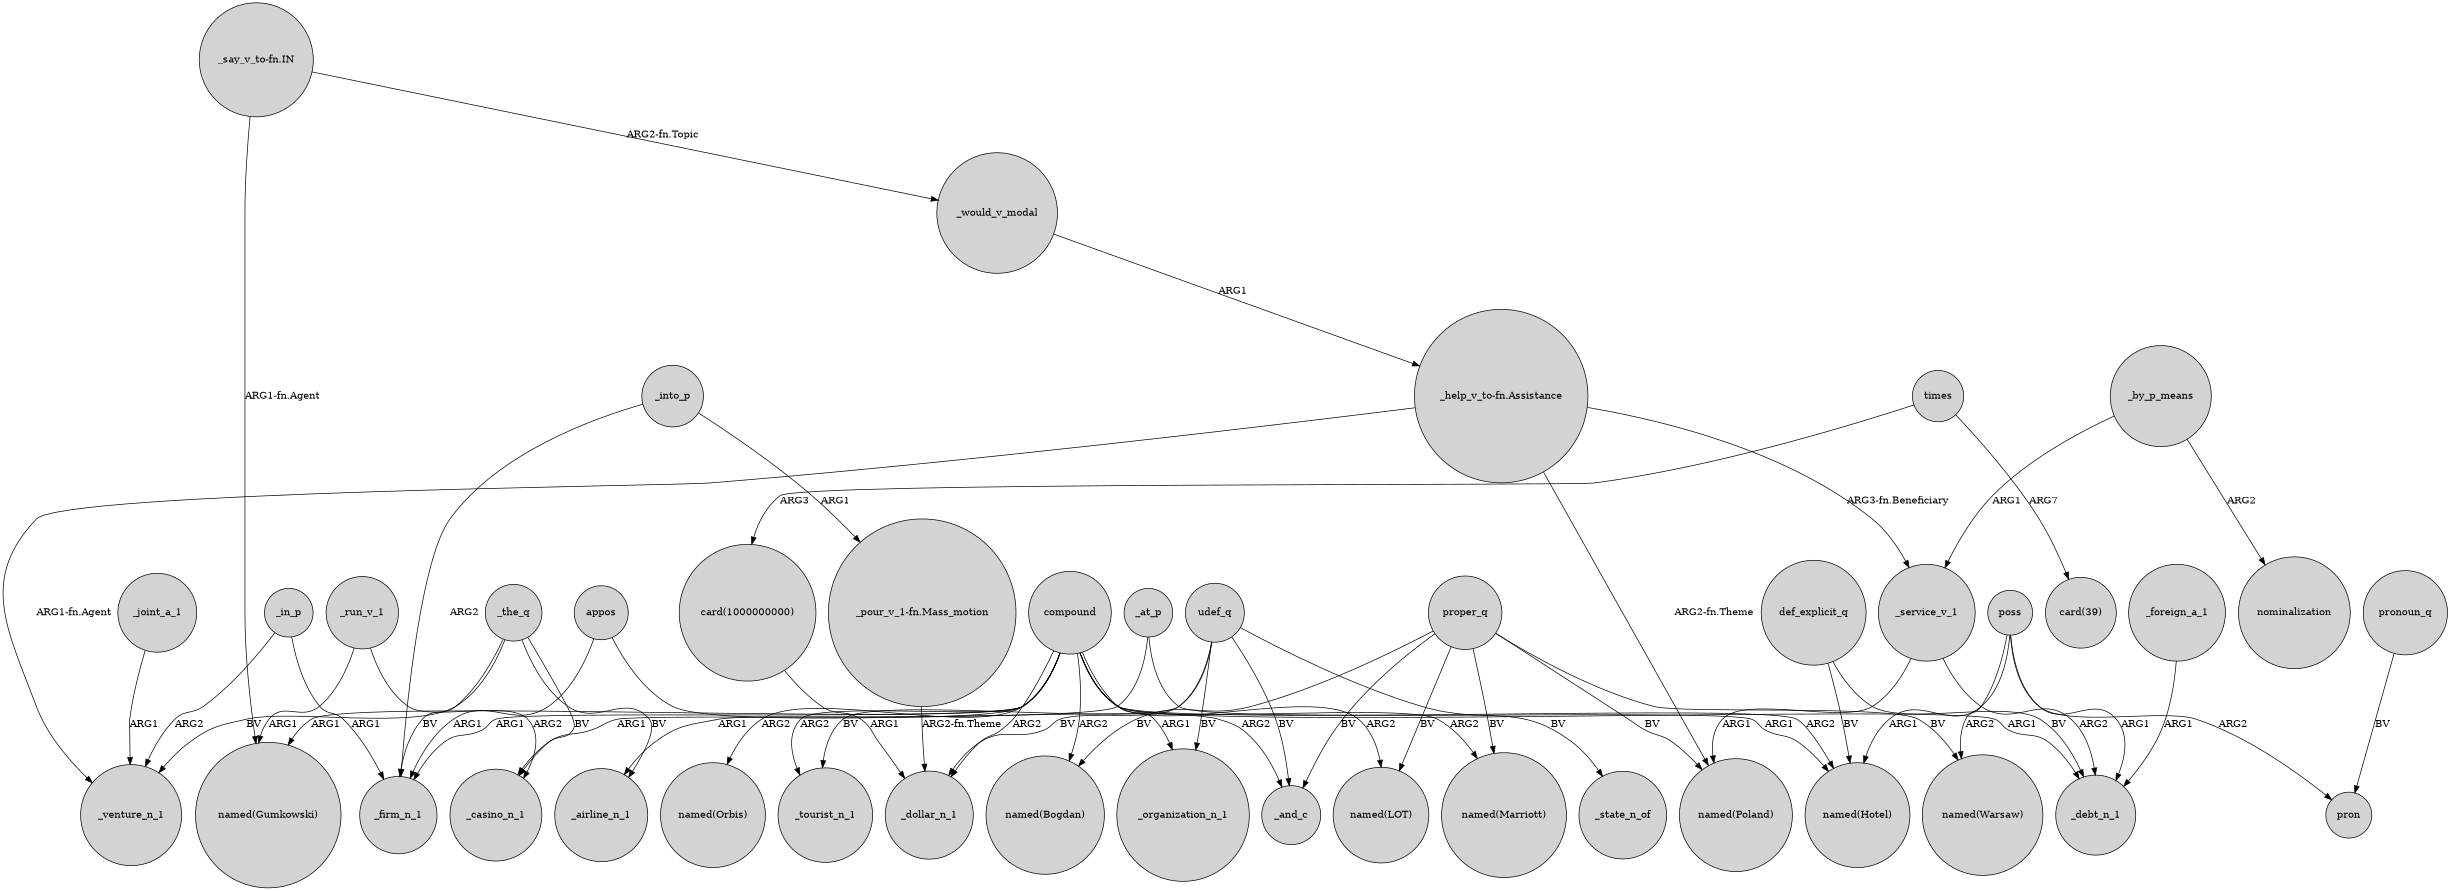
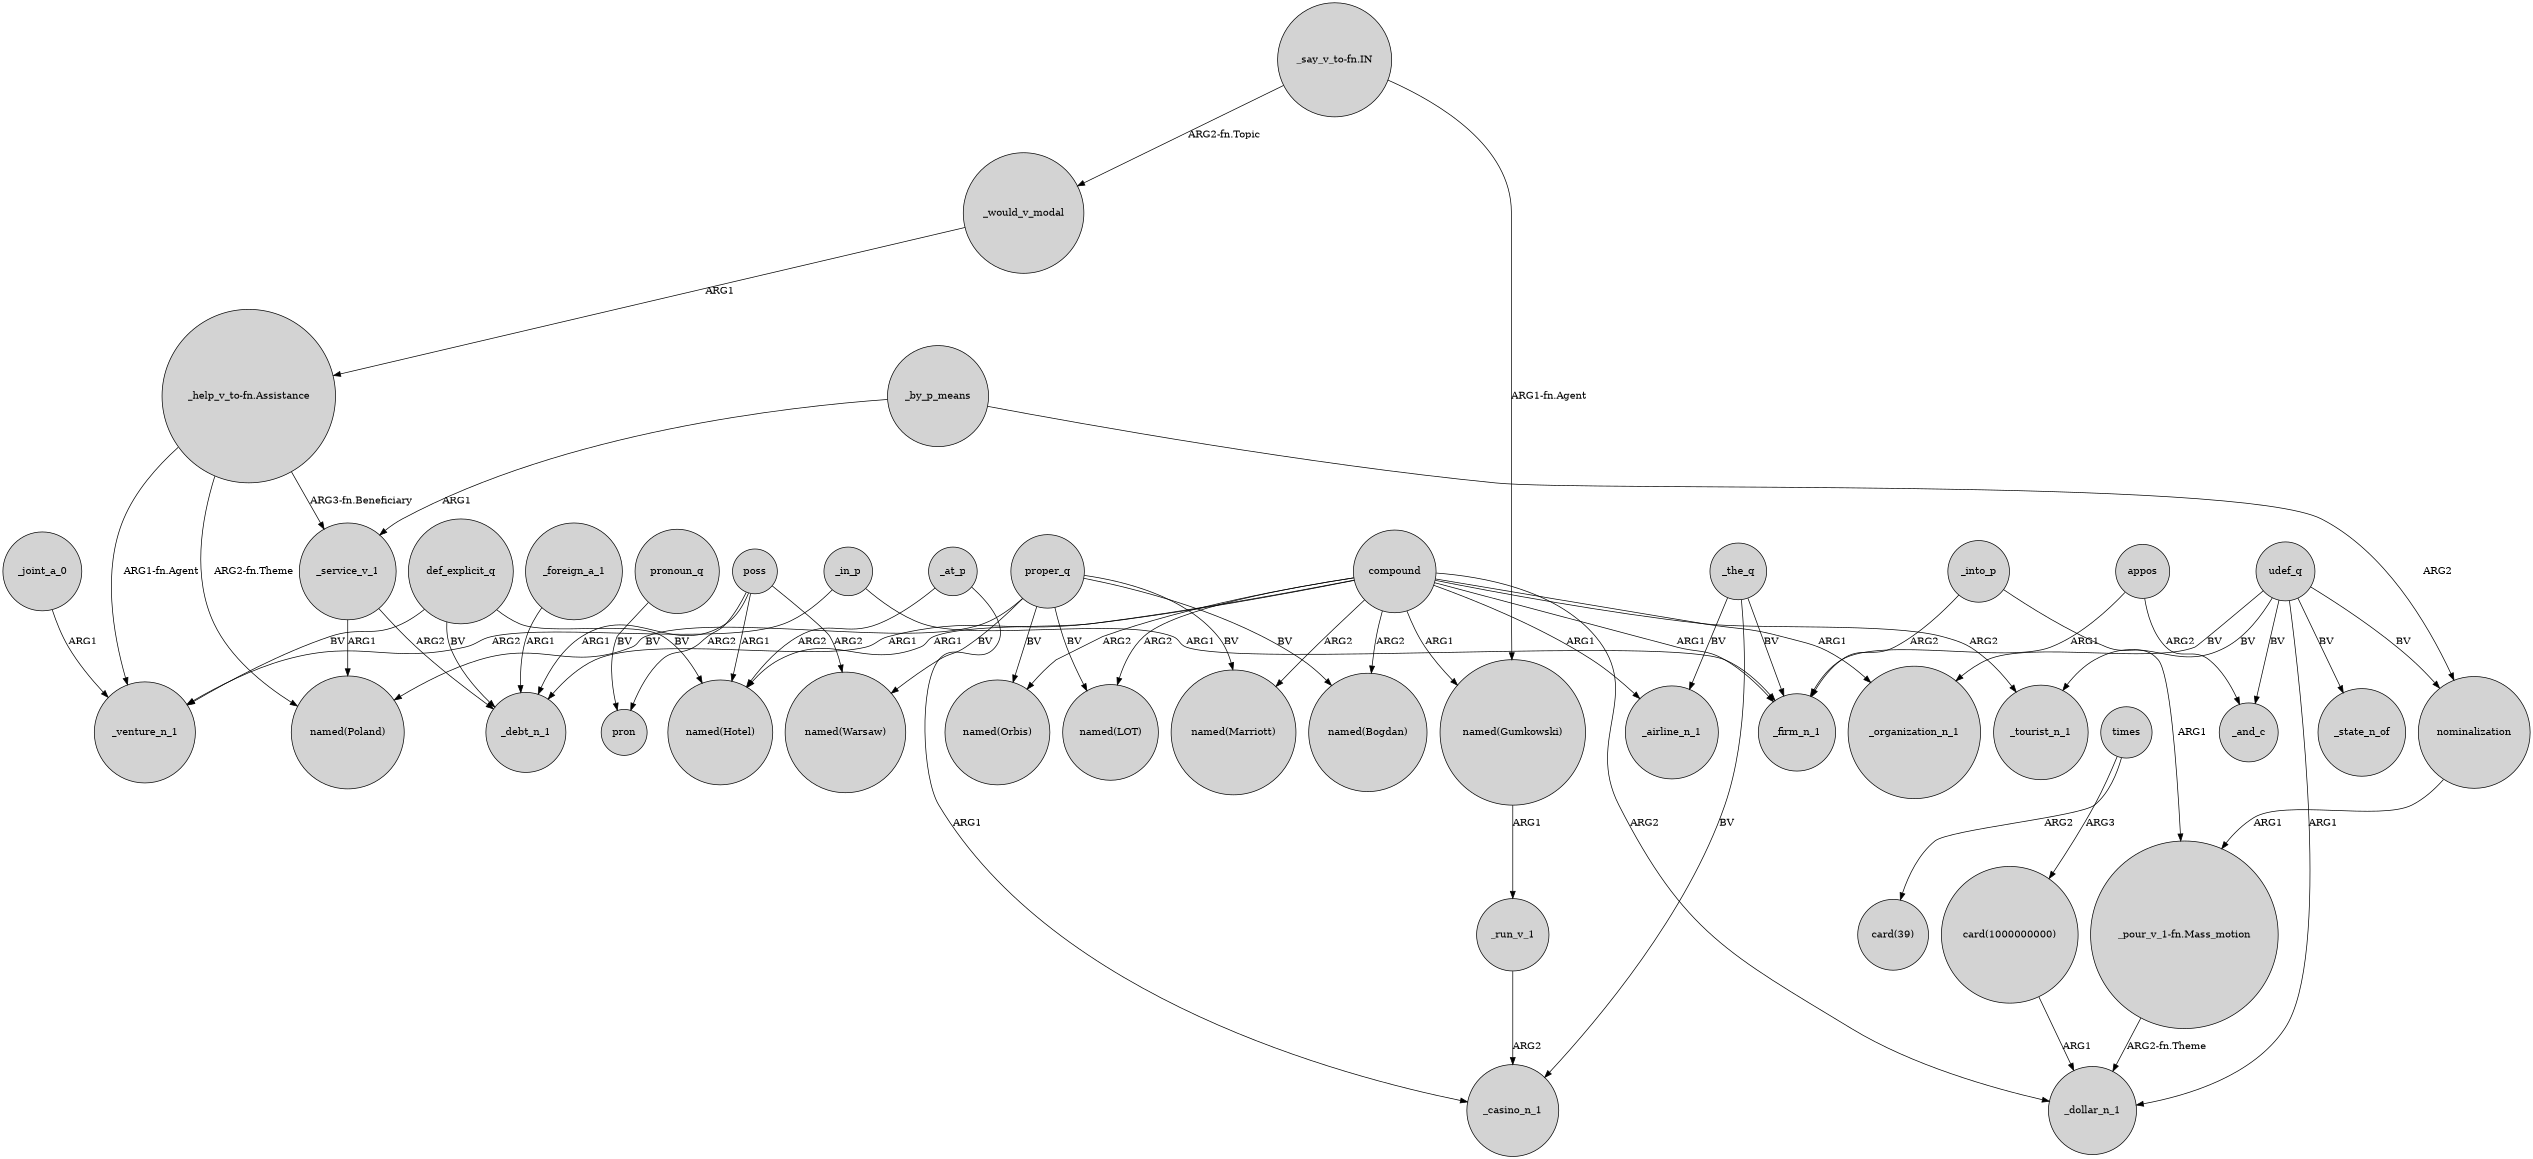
(2044, 501) -> (2059, 823)
(157, 613) -> (42, 571)
none -> (2376, 631)
(1360, 699) -> (1026, 641)
(314, 709) -> (1513, 848)
(355, 718) -> (306, 645)
(1067, 724) -> (2323, 823)
none -> (2334, 810)
